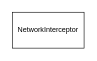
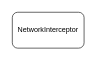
(48, 30) -> (48, 30)
